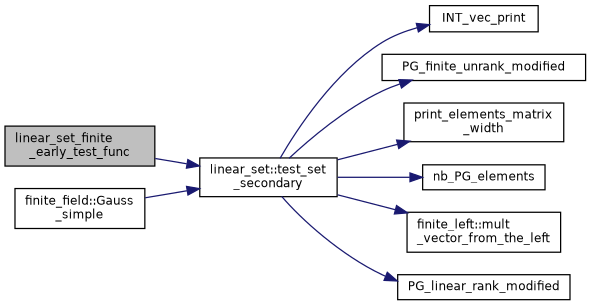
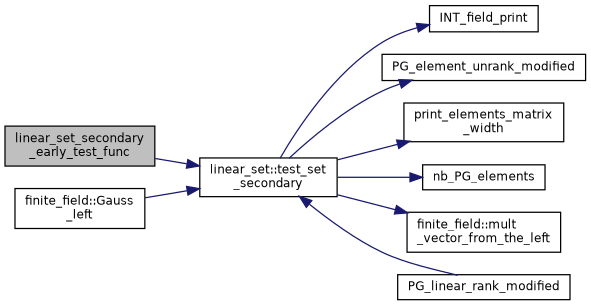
(484, 19) -> (484, 19)
(484, 67) -> (484, 67)
(80, 146) -> (80, 146)
(80, 209) -> (80, 209)
(484, 232) -> (484, 232)
(330, 241) -> (378, 250)
